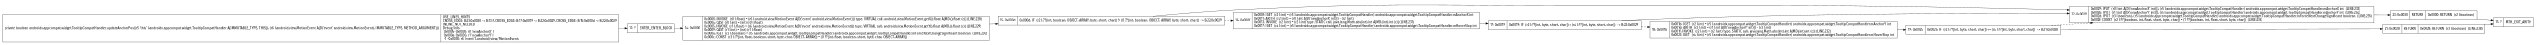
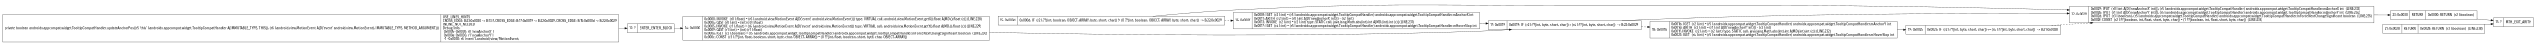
(993, 24) -> (1249, 35)
(2220, 29) -> none
